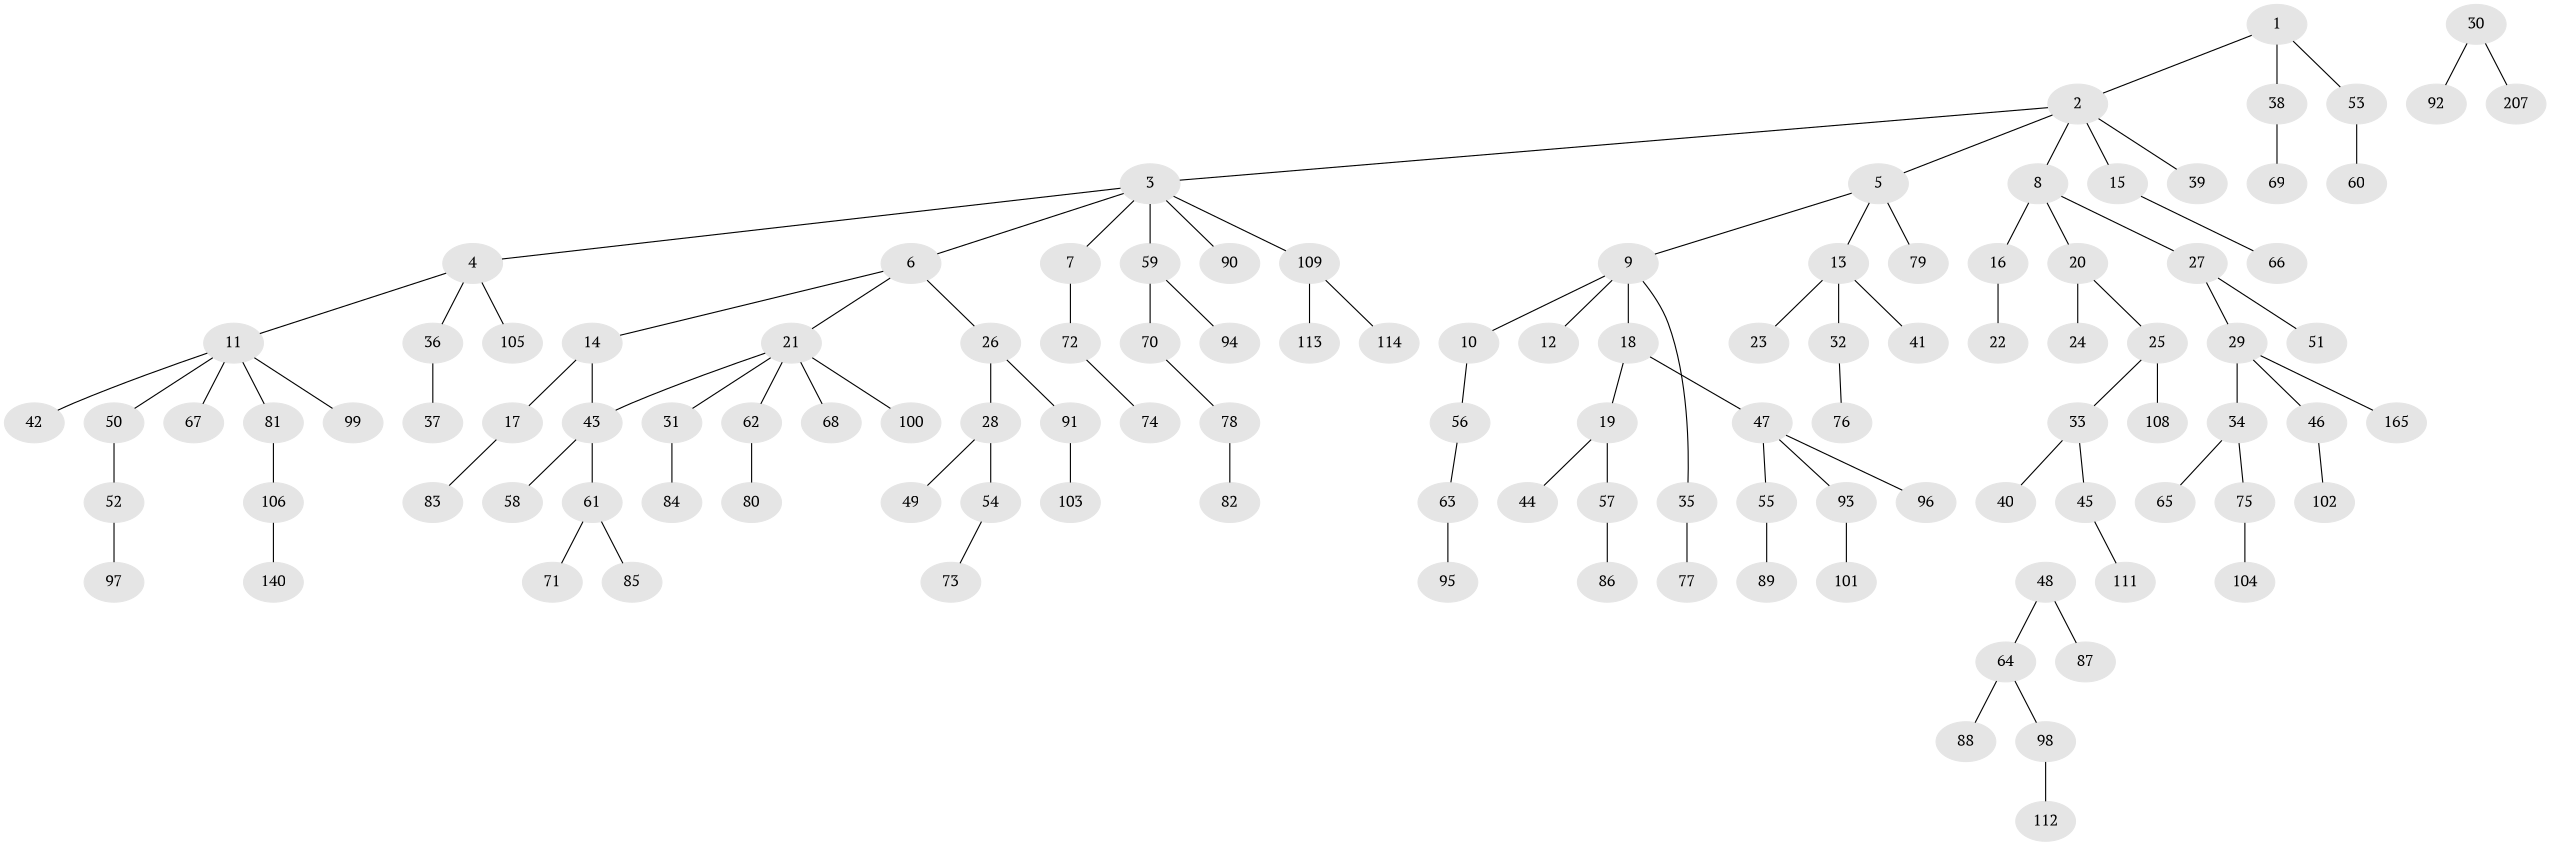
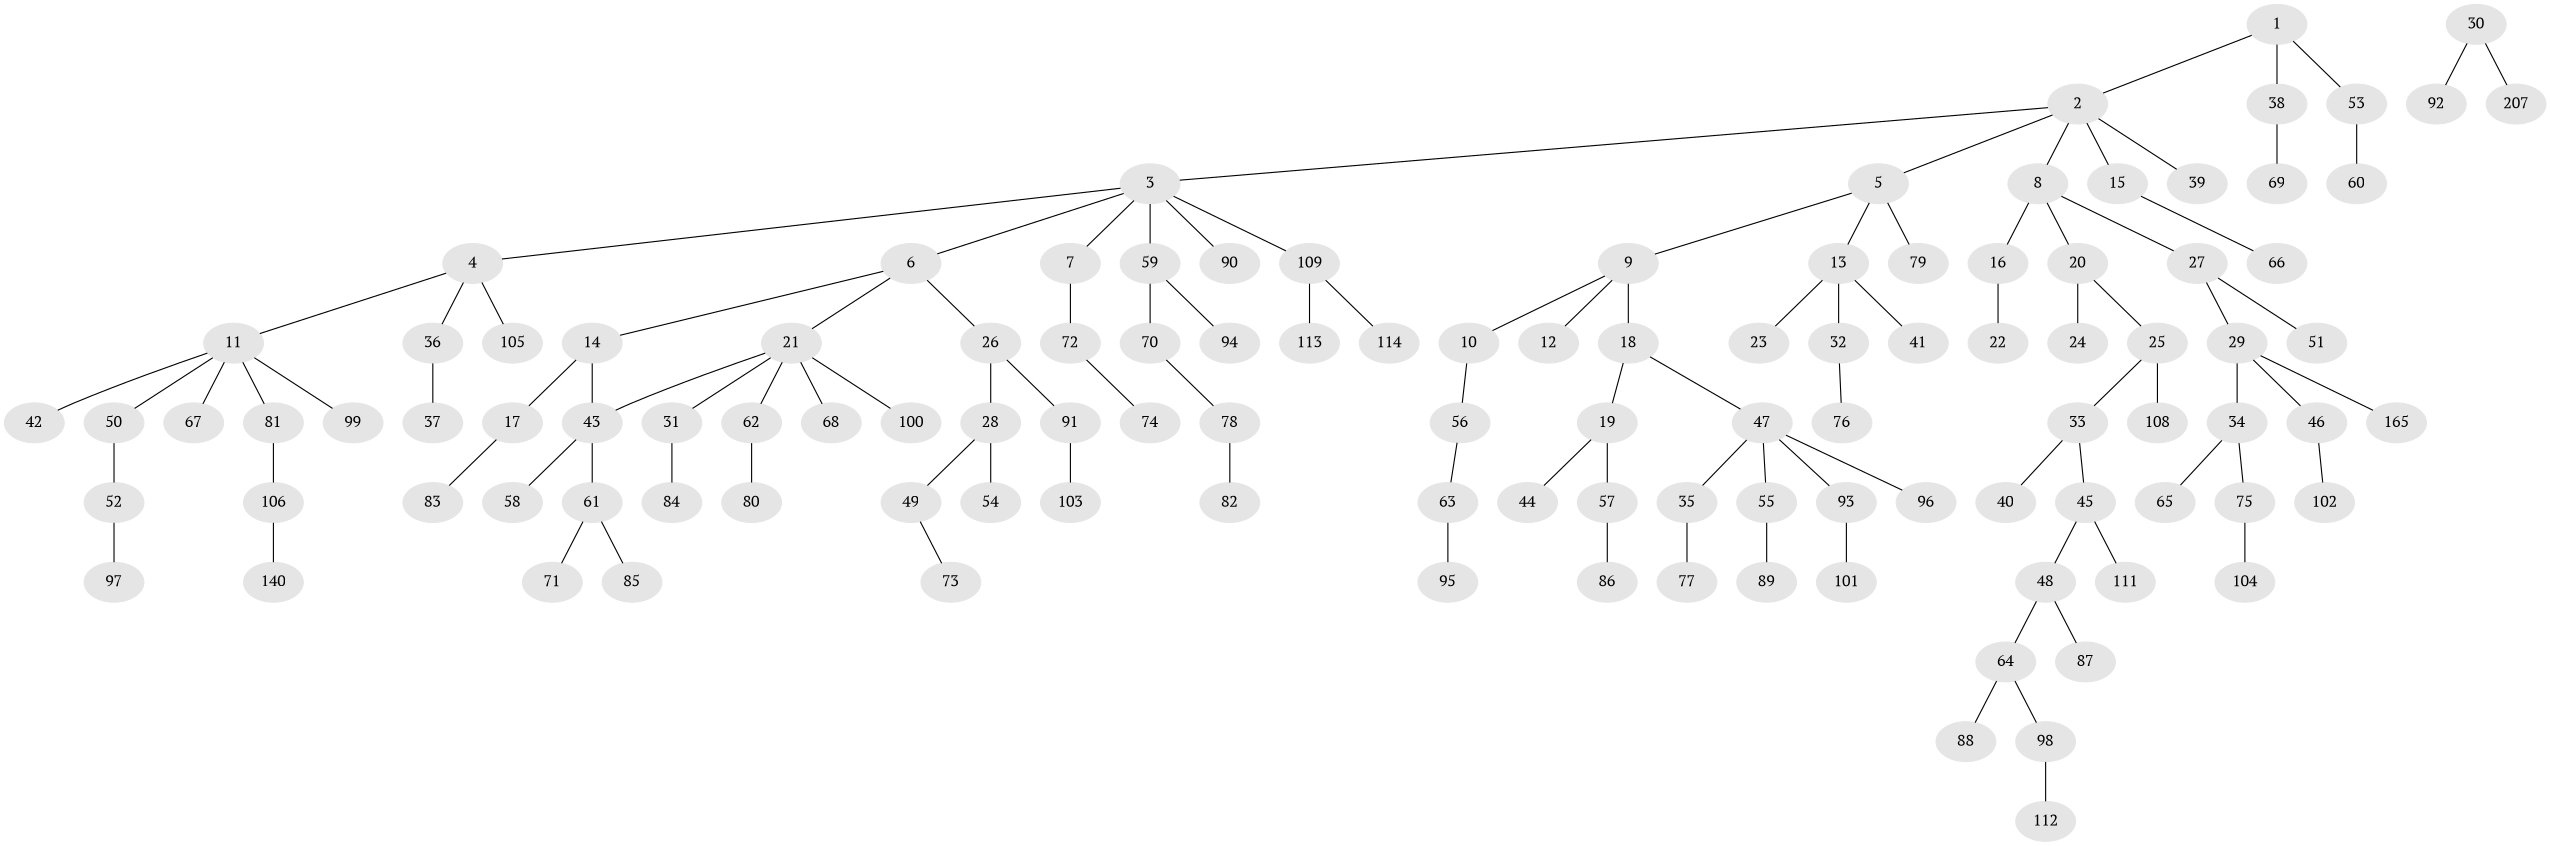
(1683, 388) -> (1725, 463)
(971, 542) -> (931, 542)
none -> (2066, 542)
